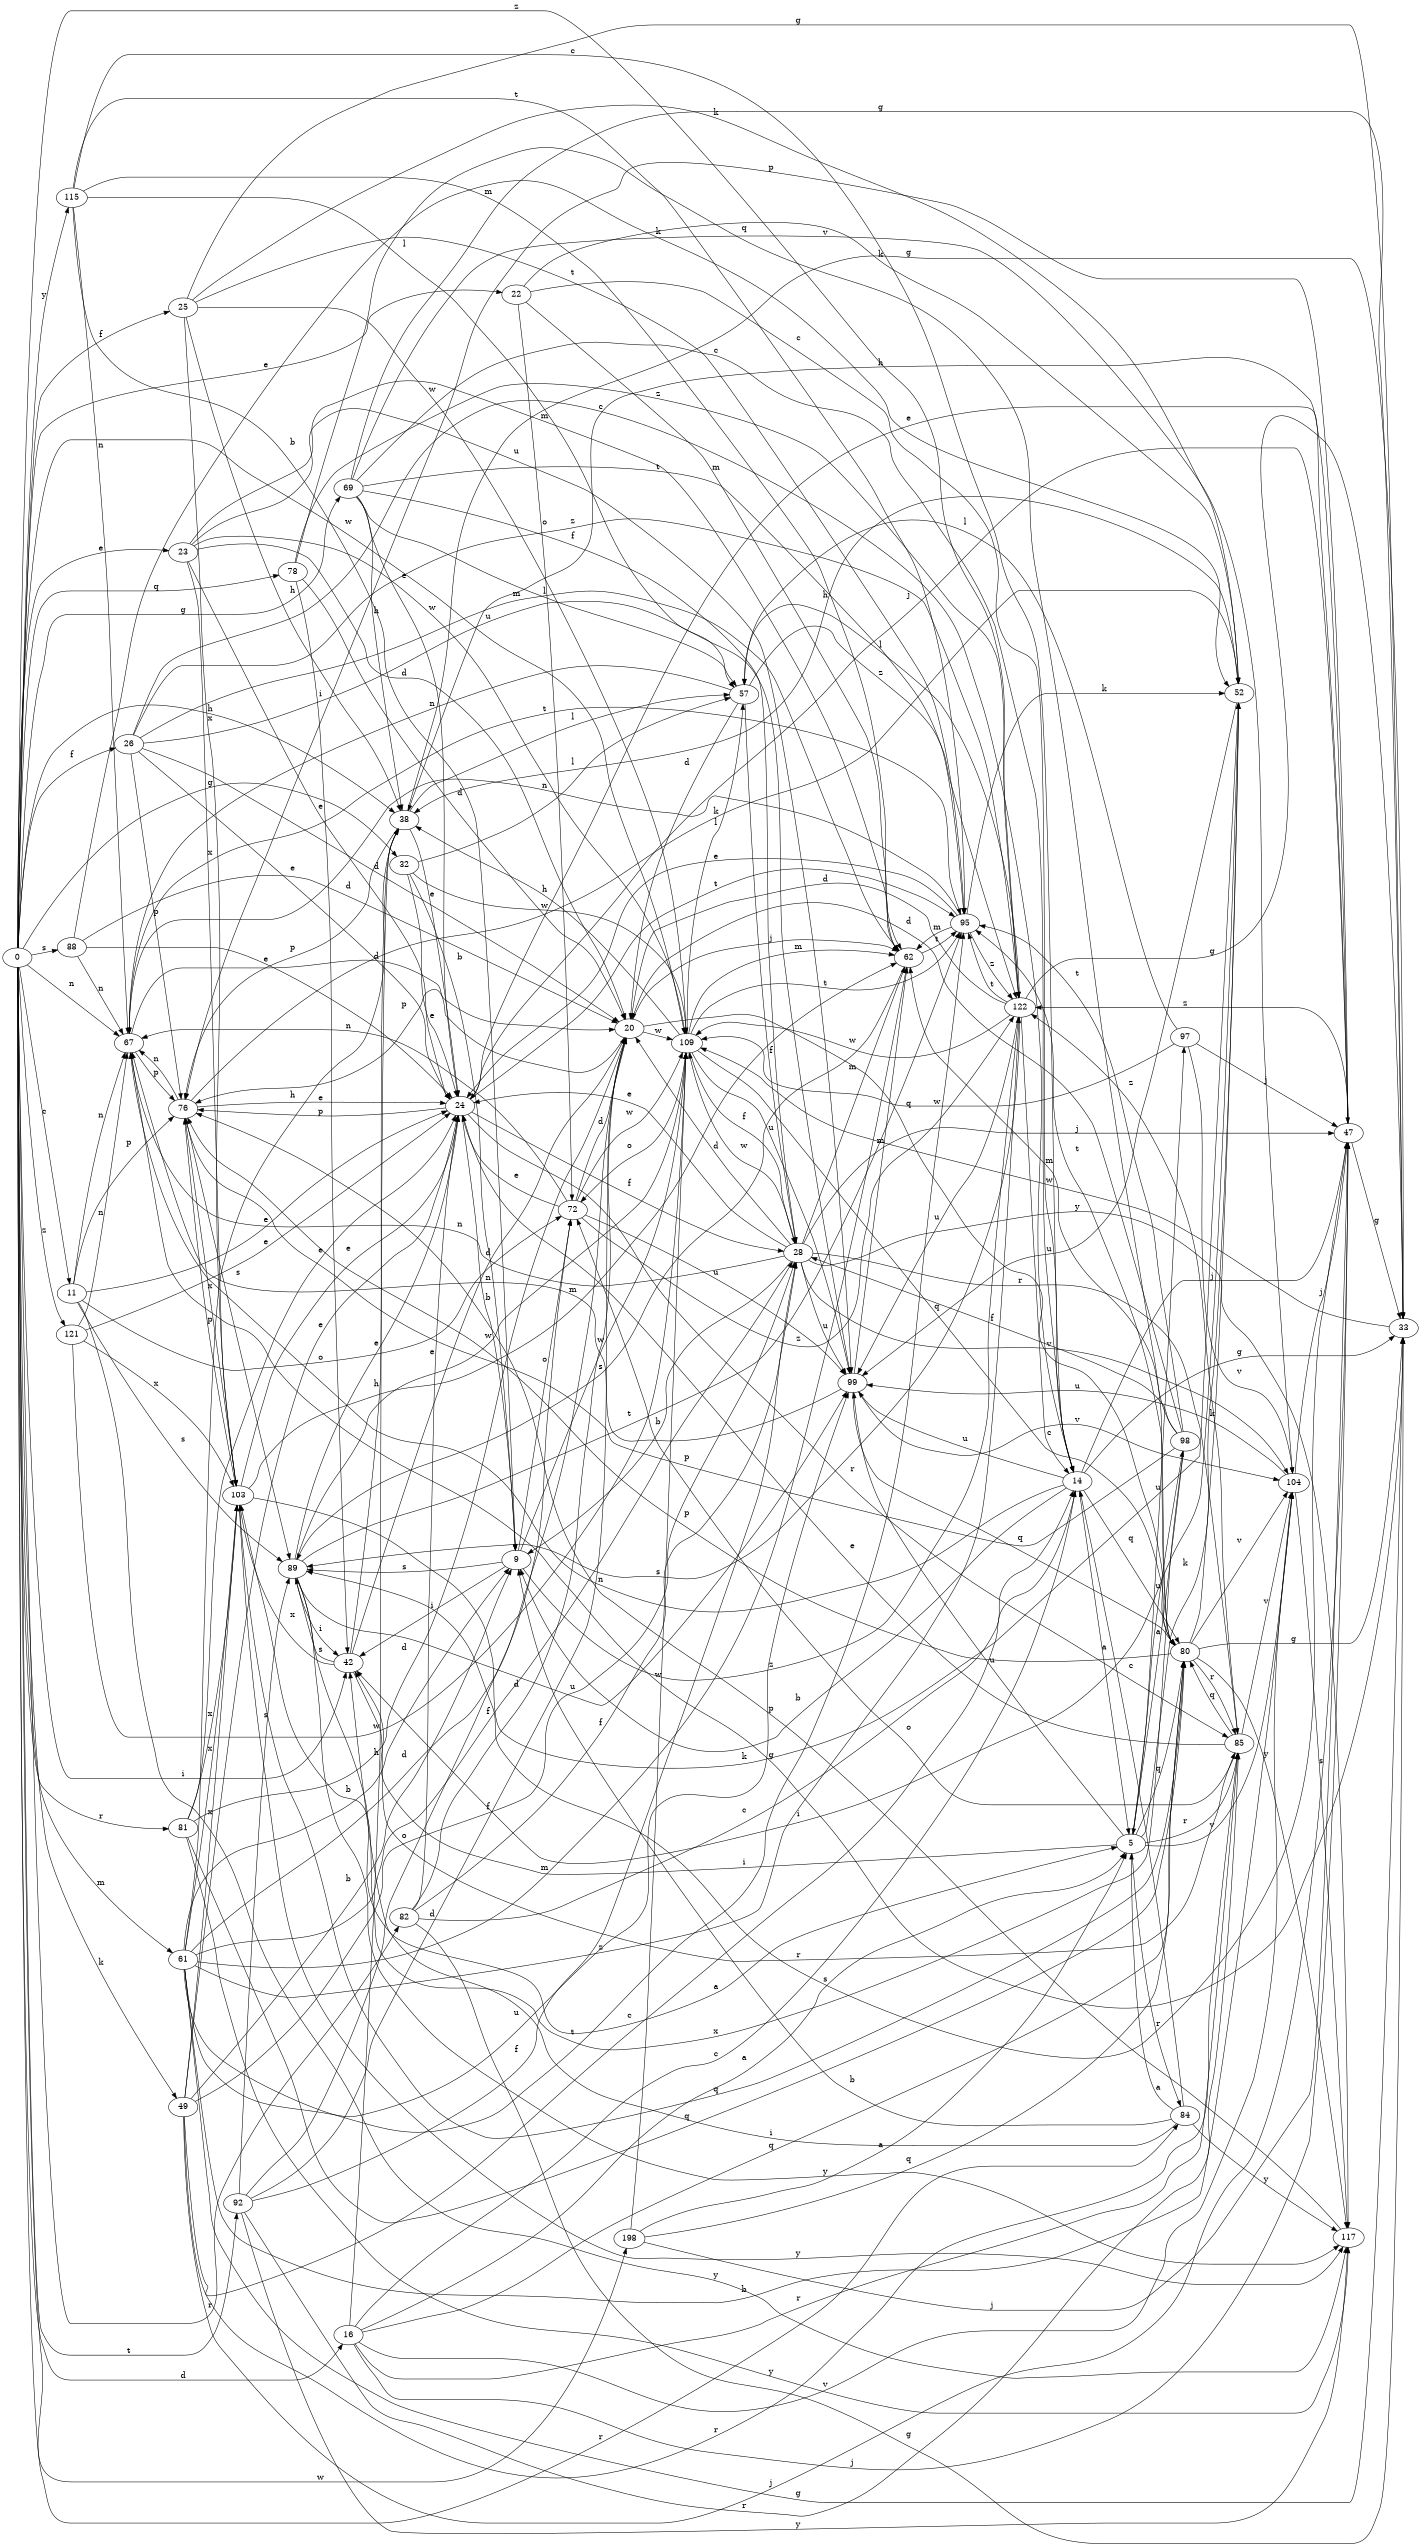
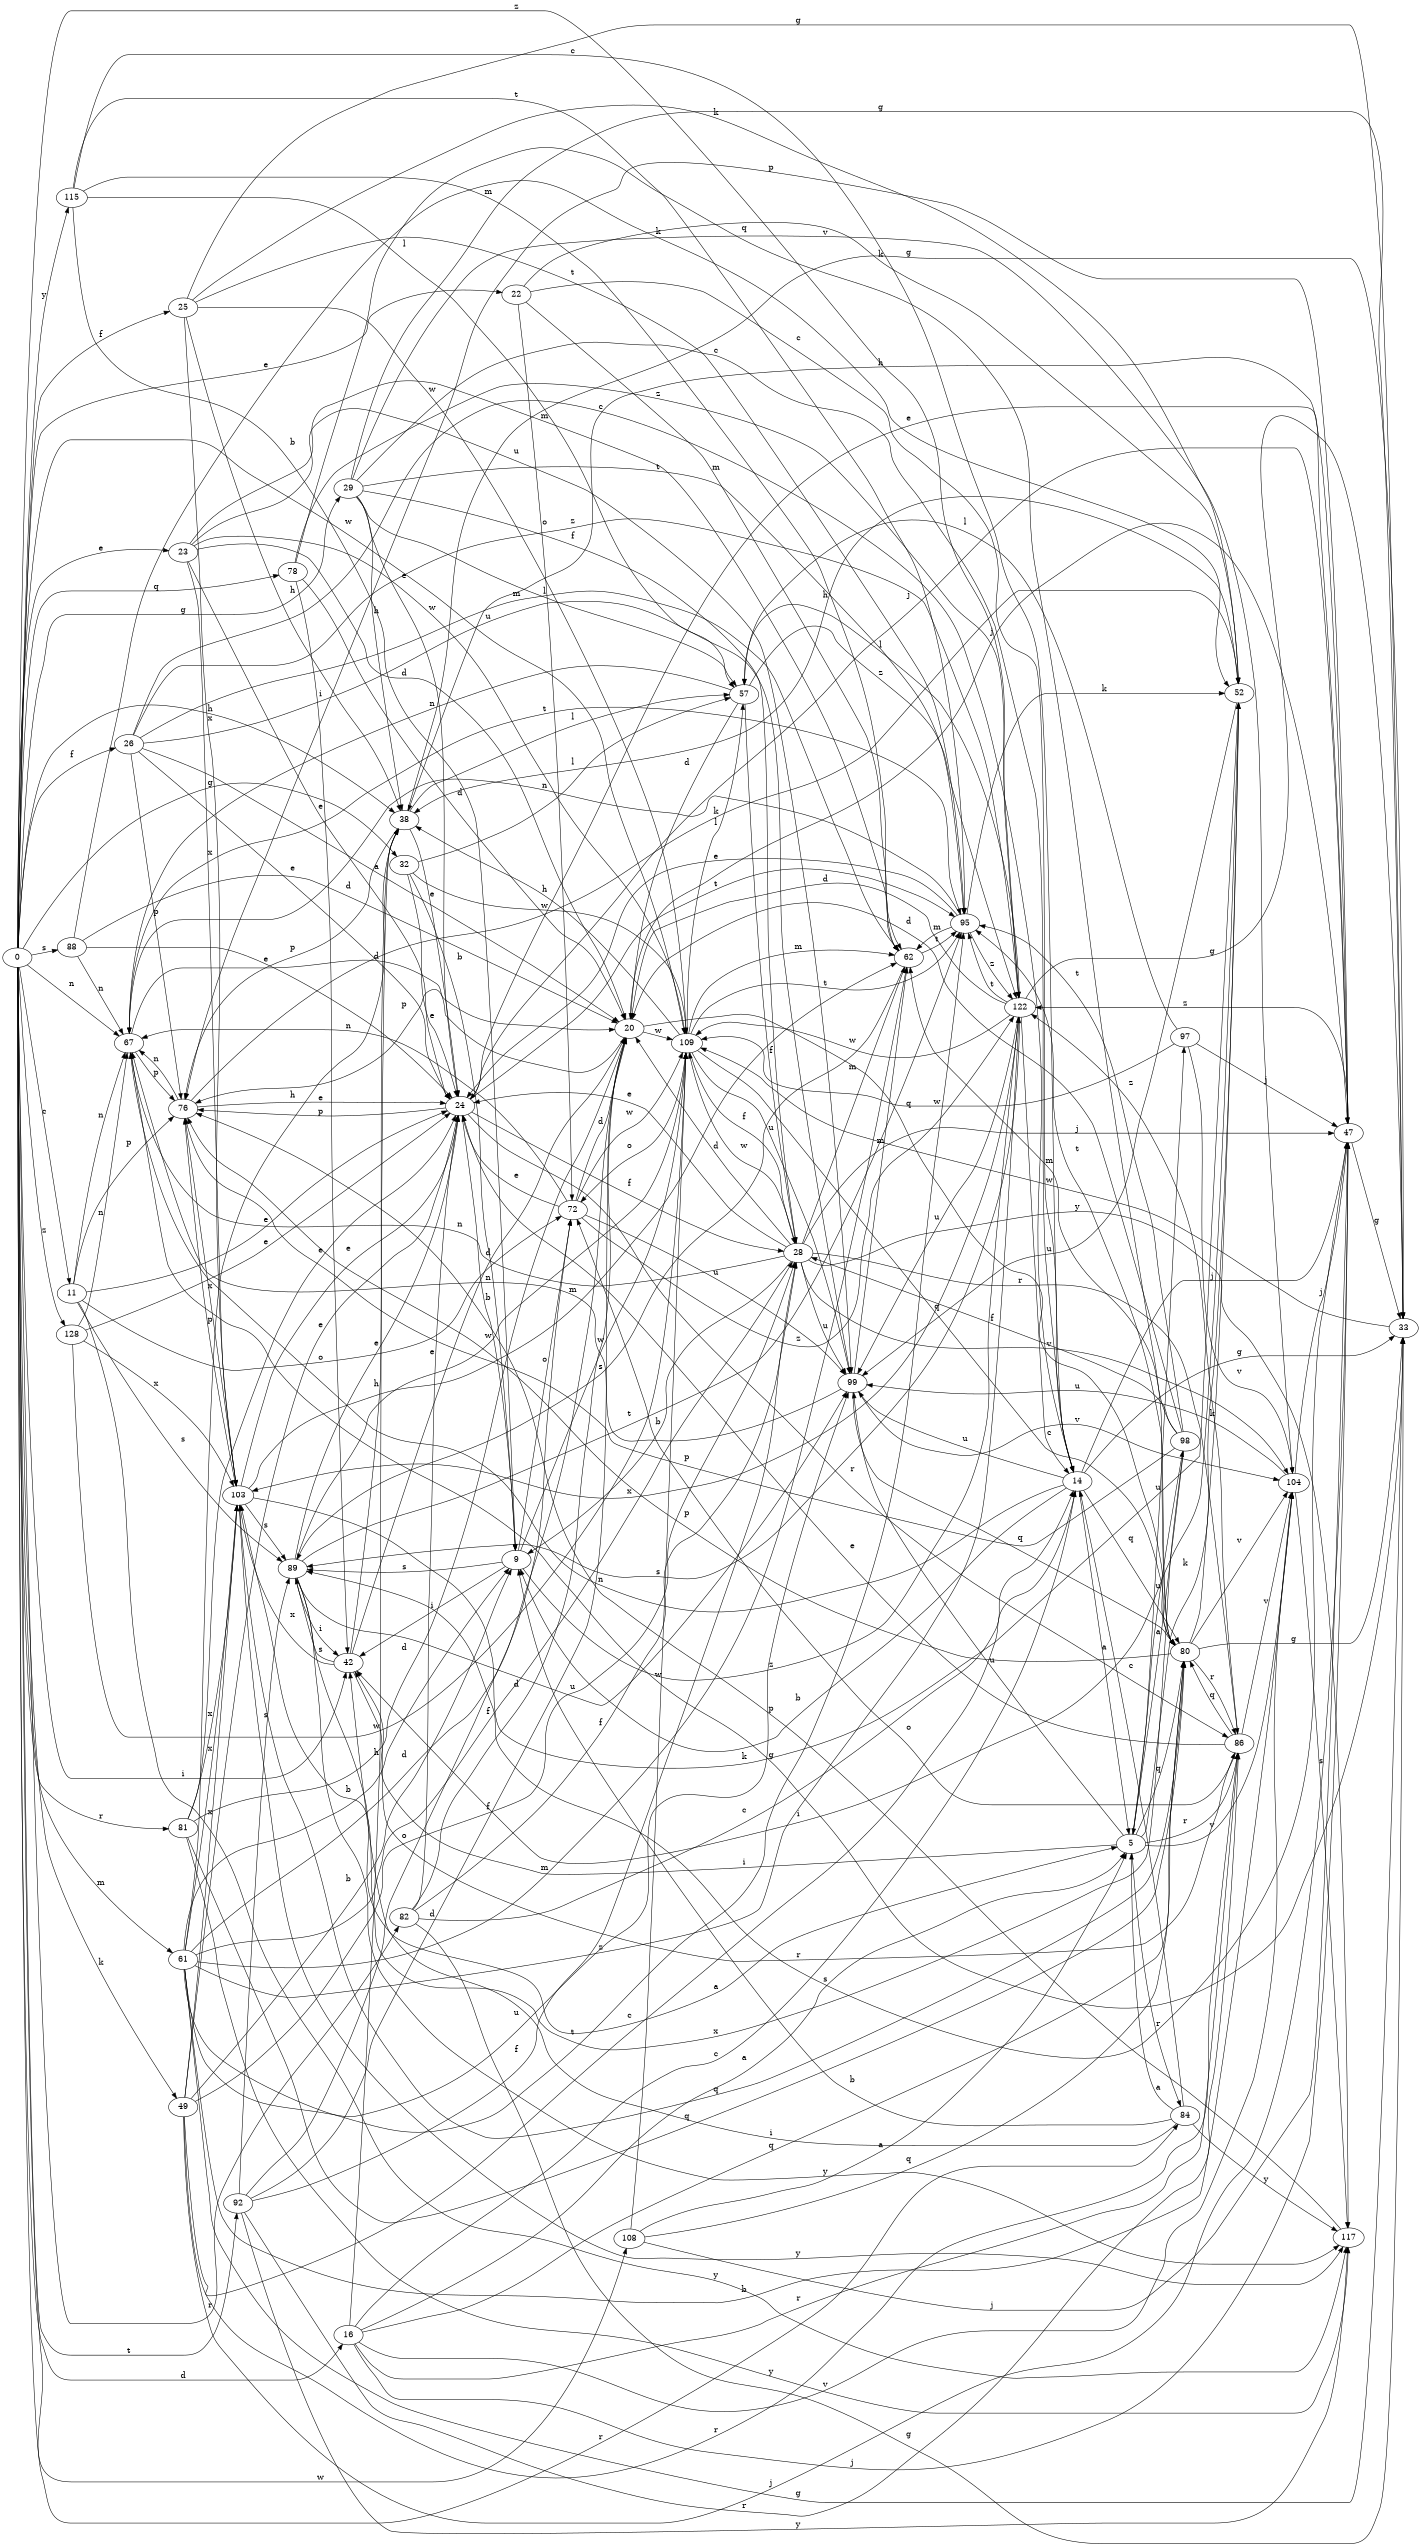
(349, 489) -> (349, 489)
(108, 597) -> none
(376, 867) -> (376, 867)
(749, 946) -> (1110, 540)
(72, 1335) -> (72, 1335)
(237, 1336) -> (265, 1531)
none -> (775, 1458)
(1239, 1744) -> (1239, 1744)
(1301, 1928) -> none
(629, 2239) -> (629, 2239)
